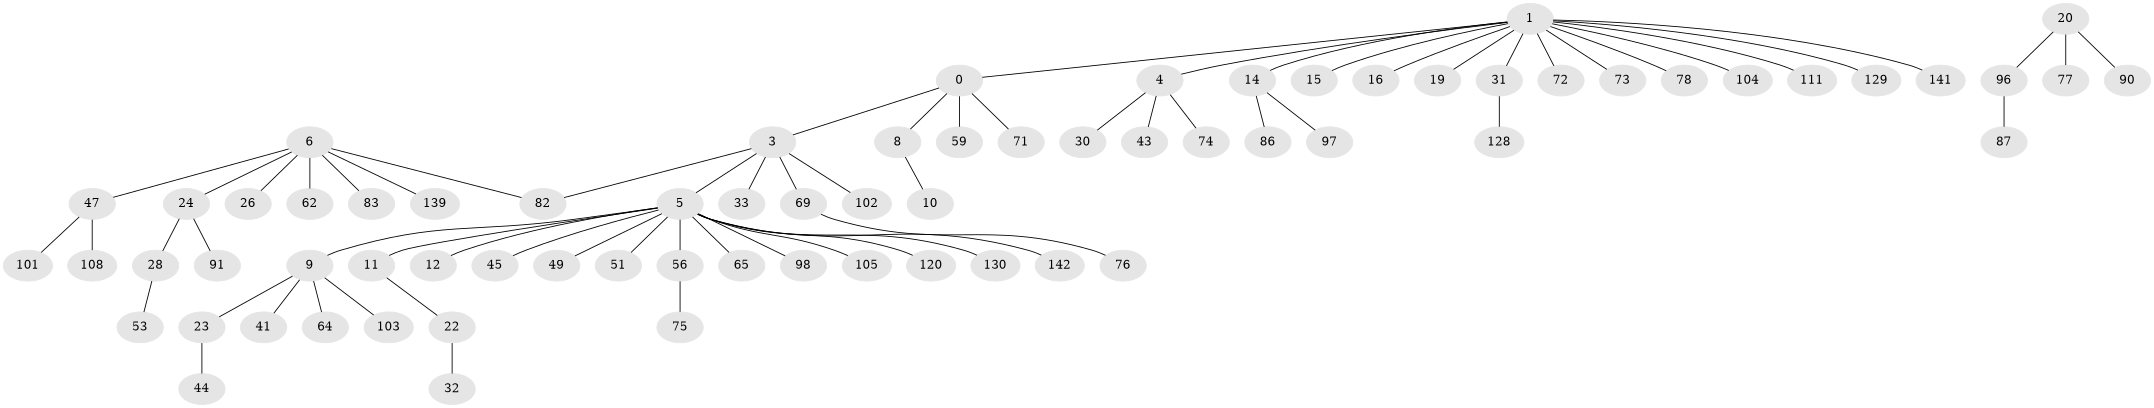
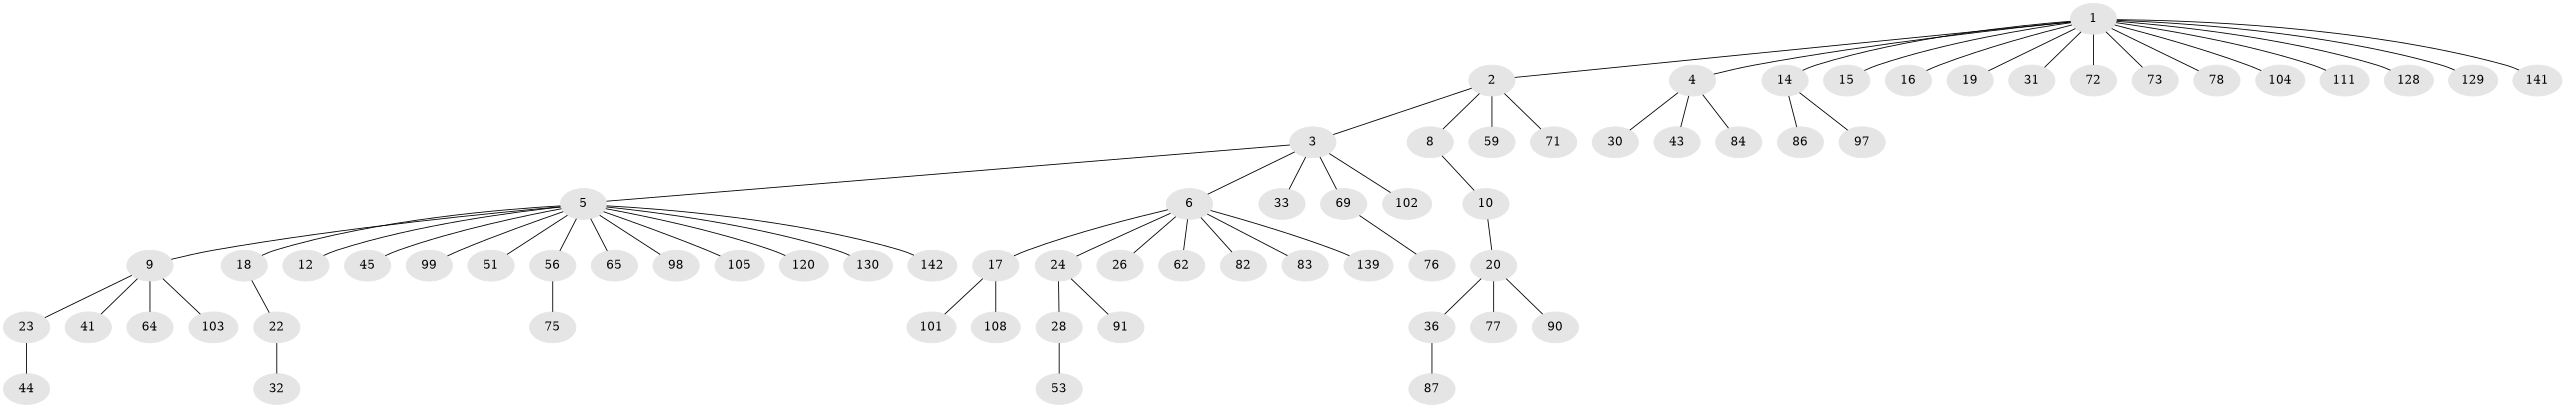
(959, 81) -> (1492, 81)
(2004, 81) -> (1432, 327)
(1499, 111) -> (2255, 38)
(1206, 142) -> (1739, 142)
(658, 173) -> (1251, 173)
(92, 204) -> (996, 266)
none -> (1490, 235)
(372, 266) -> (244, 266)
(557, 266) -> (429, 266)
